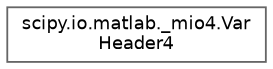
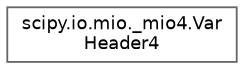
(137, 35) -> (122, 35)
